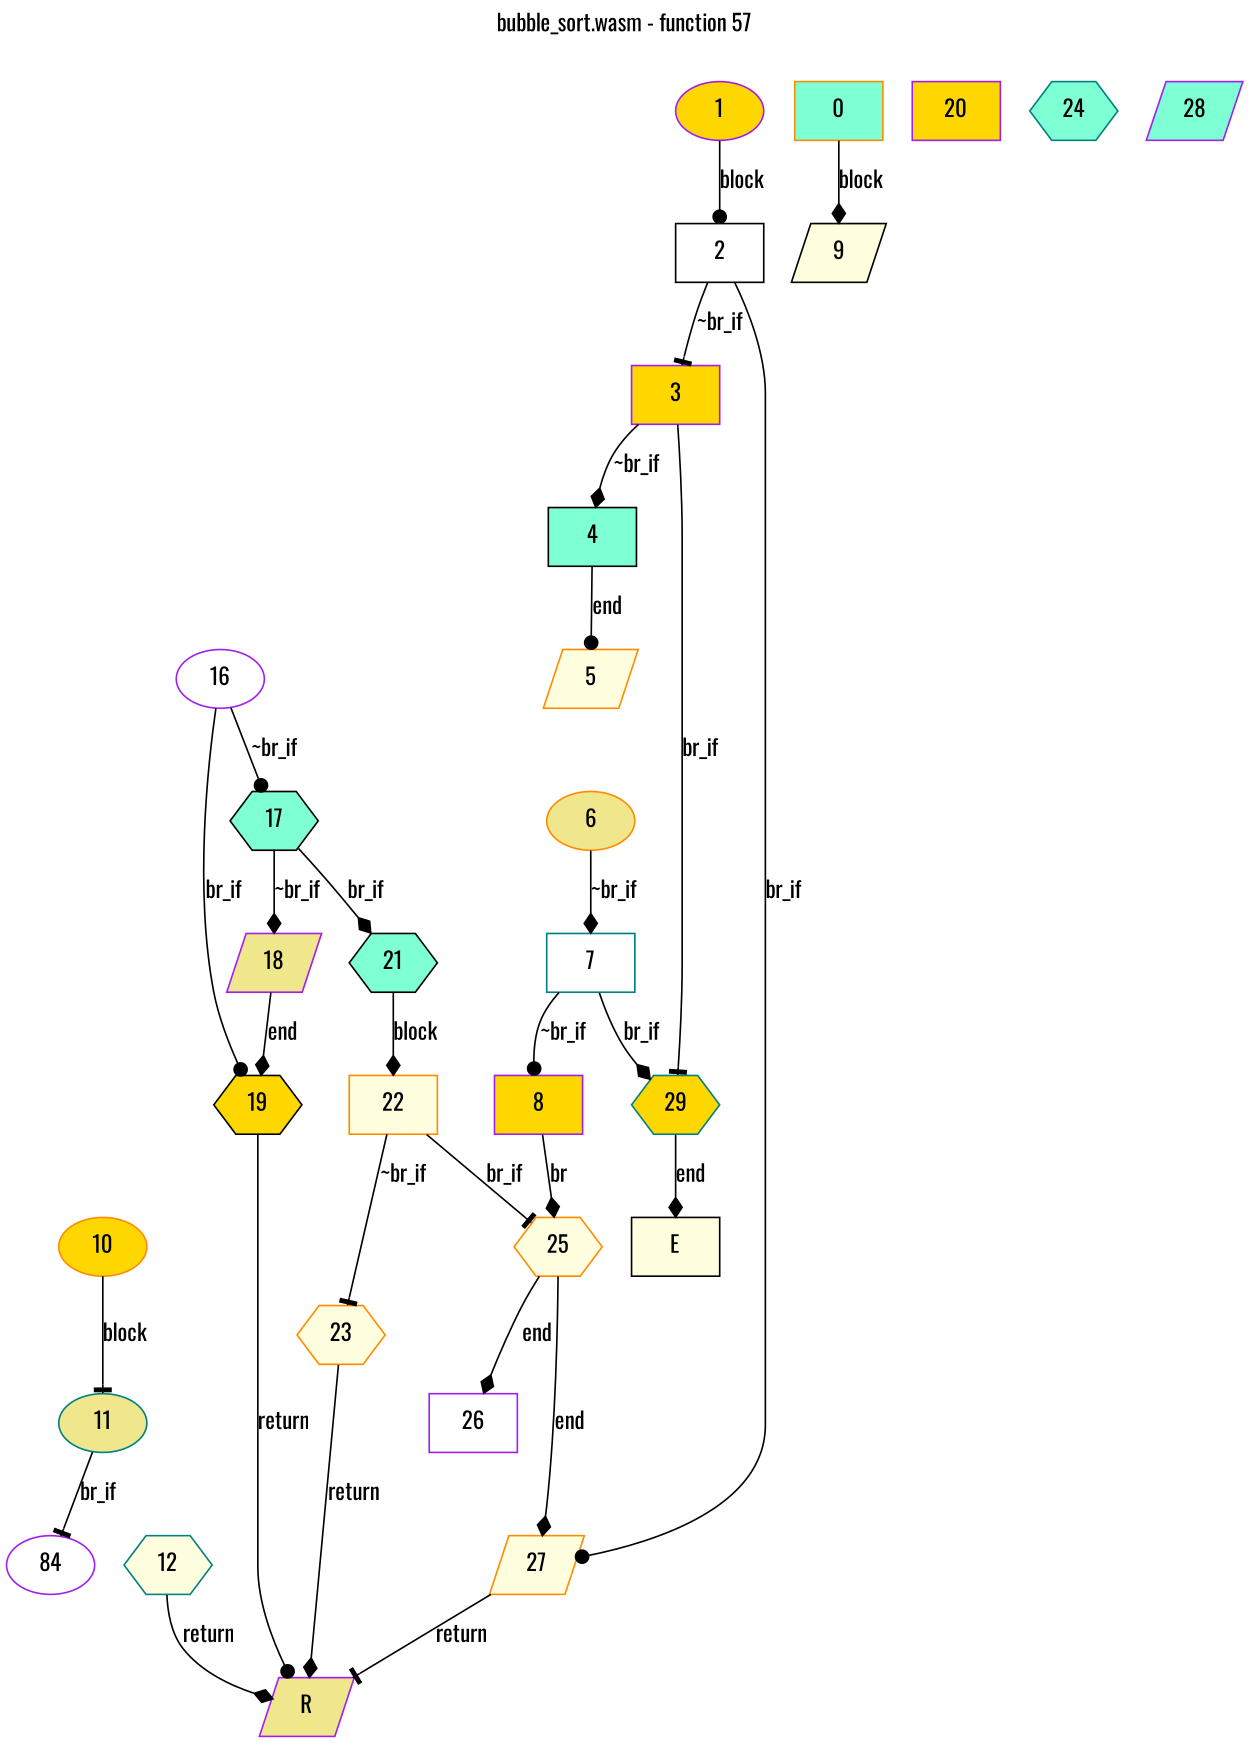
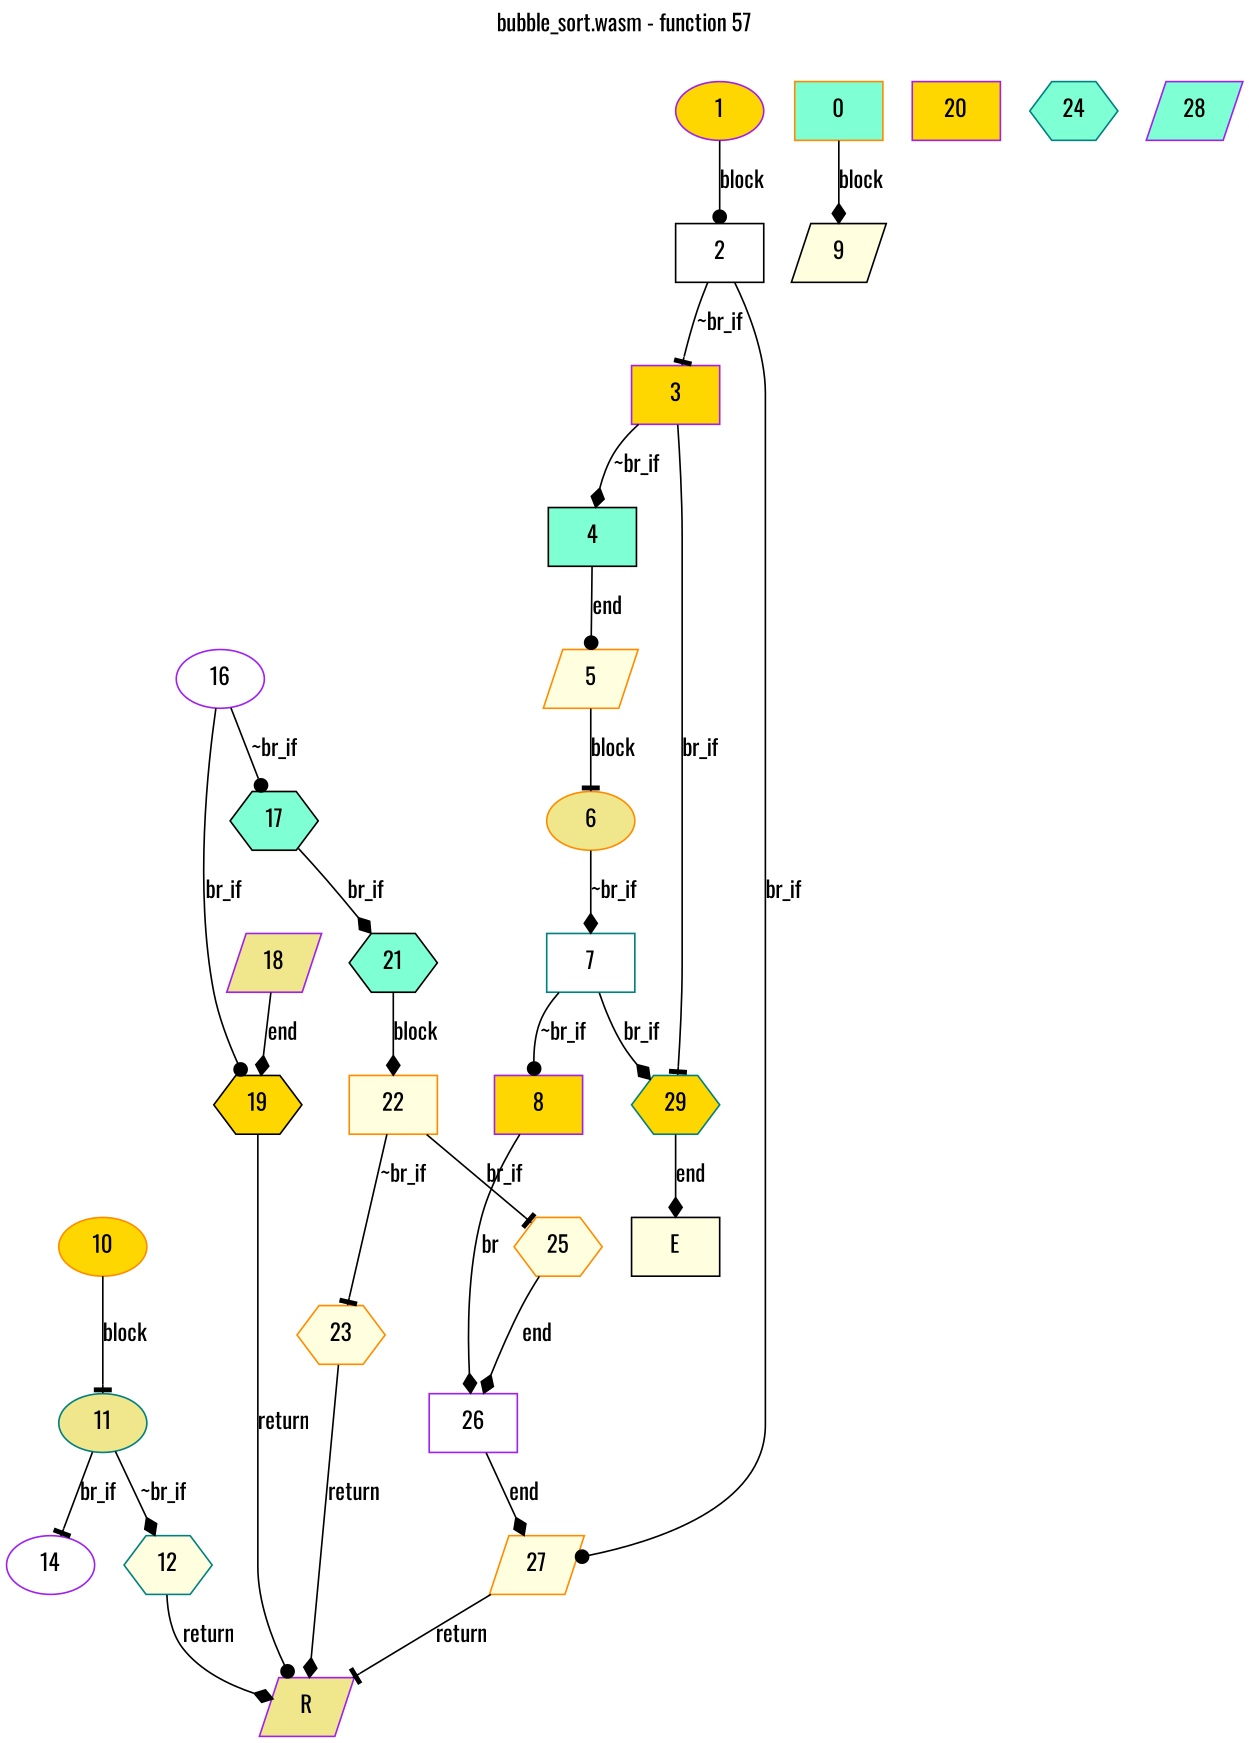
none -> (591, 746)
(274, 882) -> none
(547, 1166) -> (475, 1249)
(555, 1396) -> (501, 1485)
none -> (131, 1484)
(51, 1565) -> (51, 1565)
